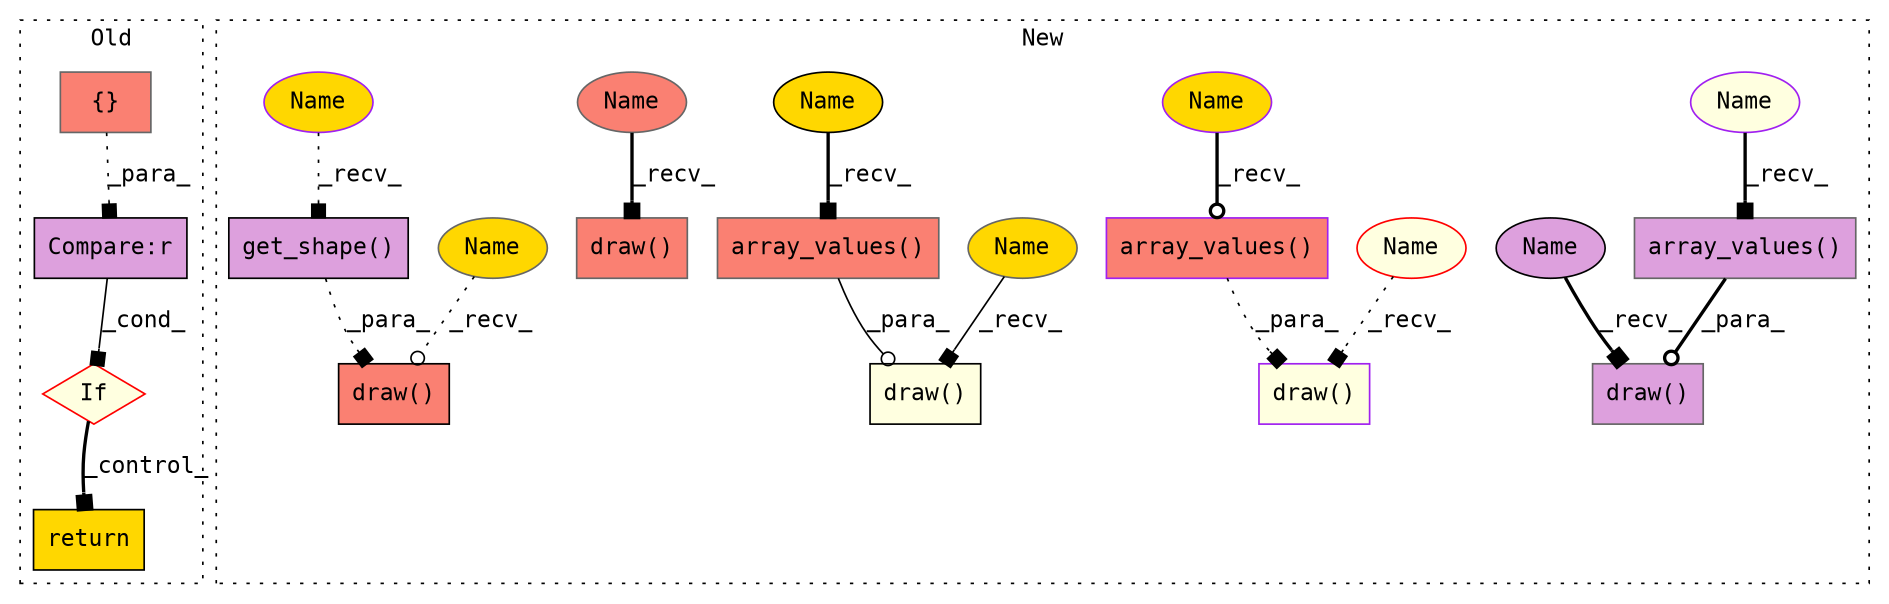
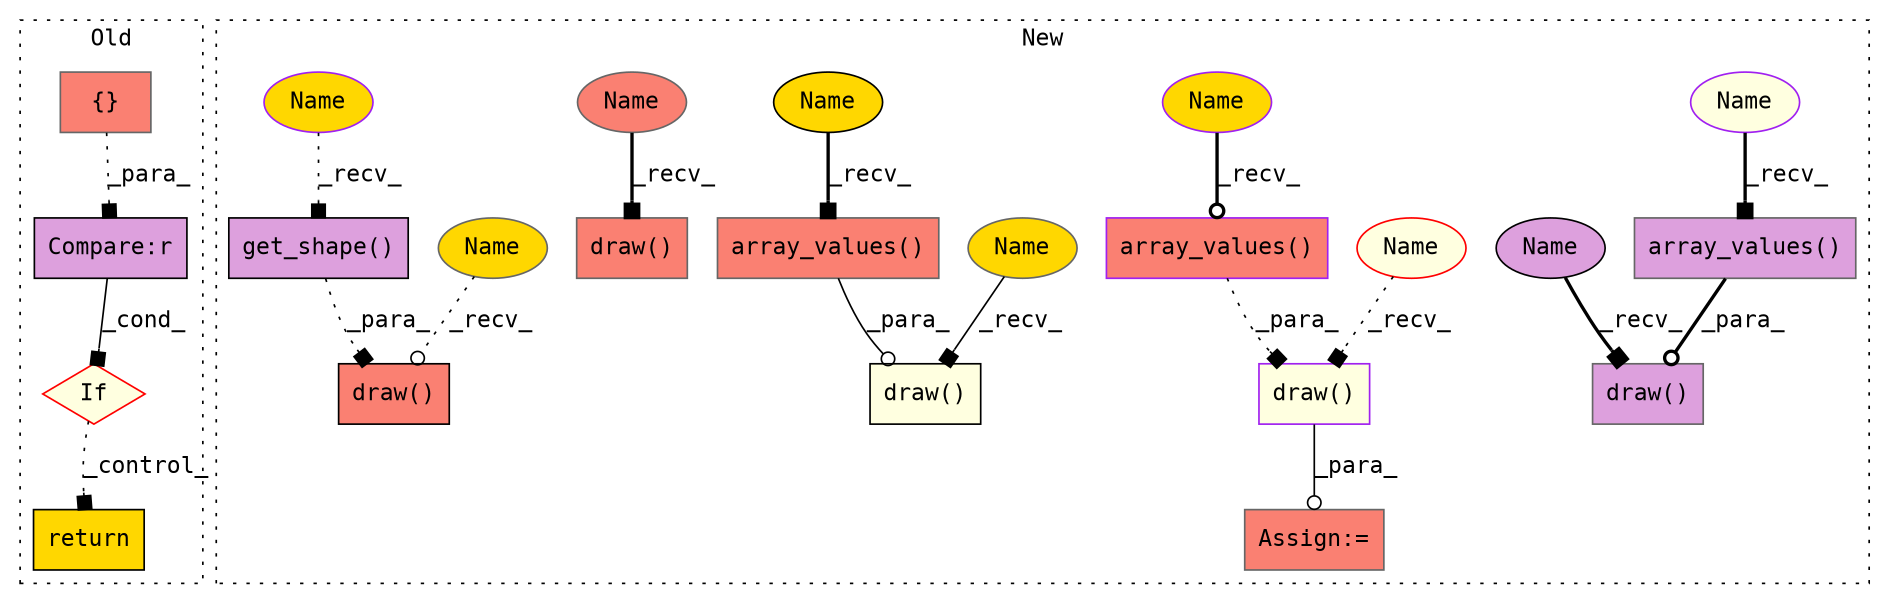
(84, 457) -> (84, 457)
none -> (1314, 540)
